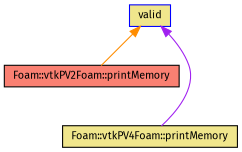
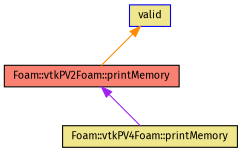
(190, 82) -> (125, 110)
